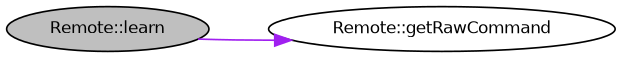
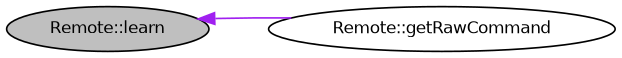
(236, 40) -> (253, 18)
